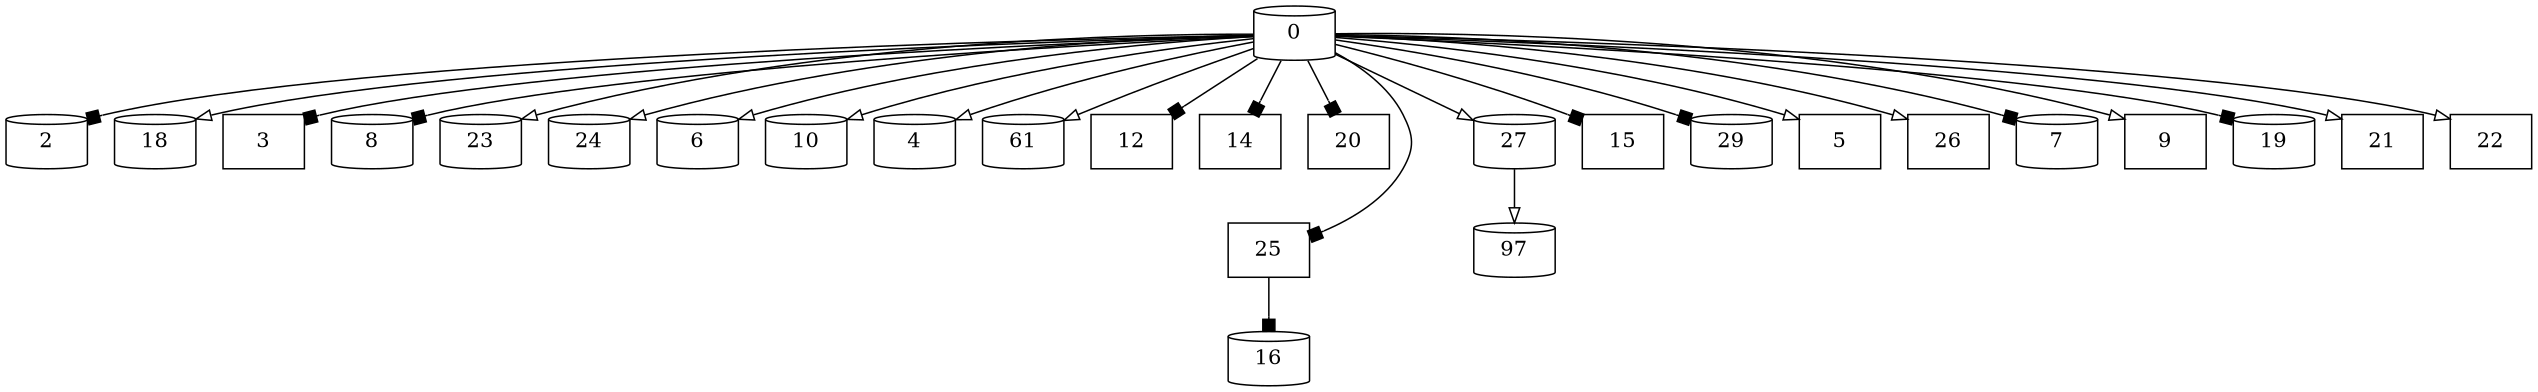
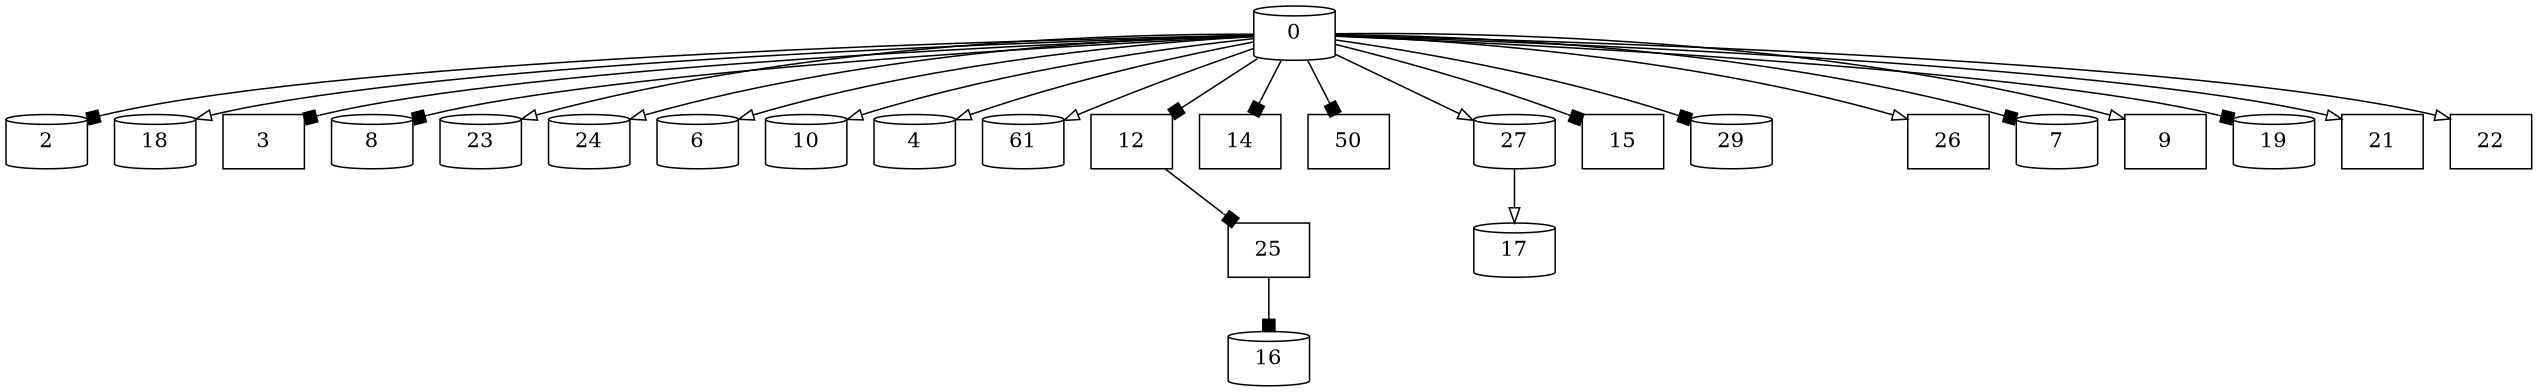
(1349, 142) -> (1349, 142)
(1840, 142) -> none
(1411, 146) -> (1194, 191)
(1514, 250) -> (1514, 250)
